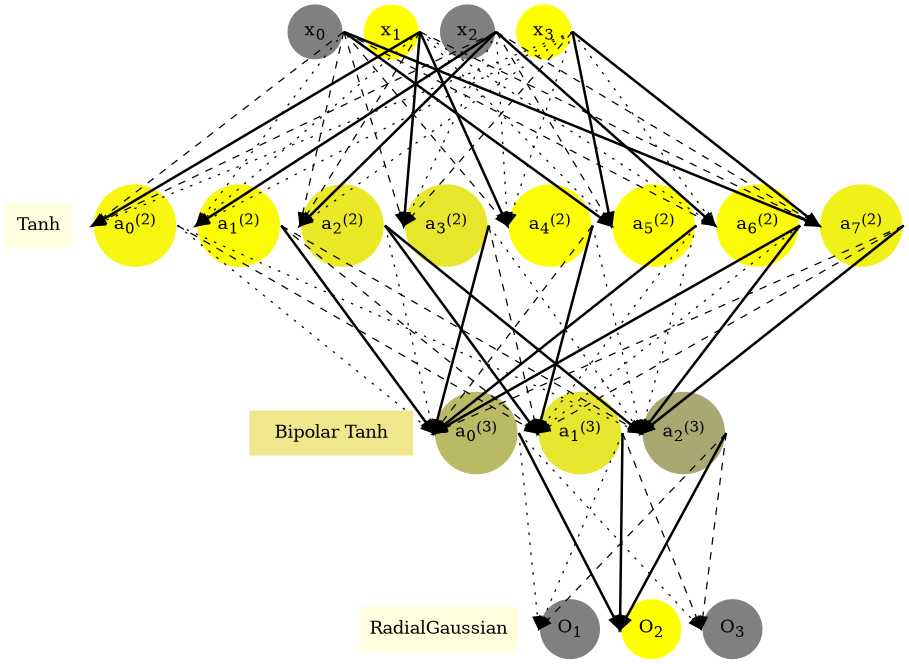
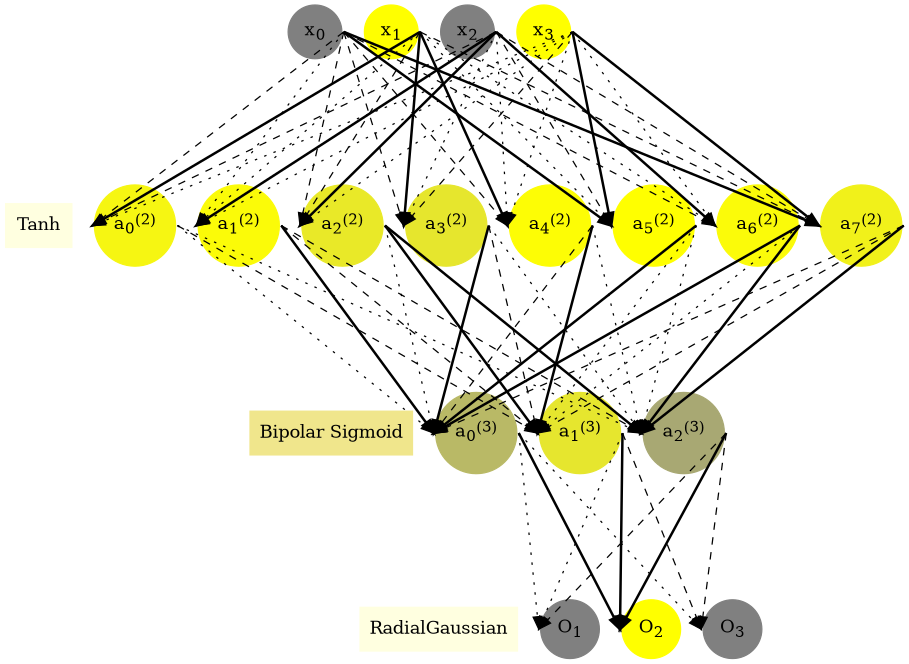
(331, 433) -> (331, 433)
